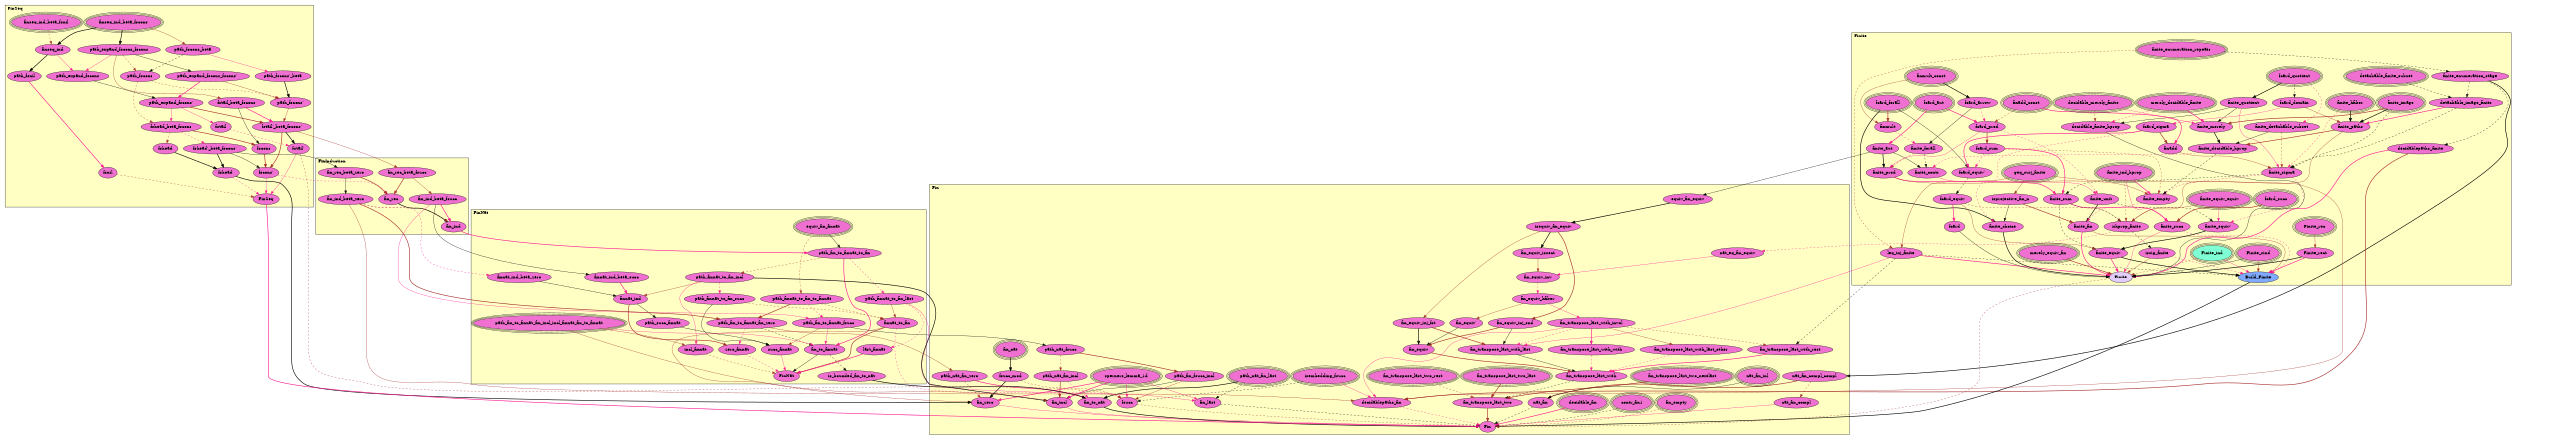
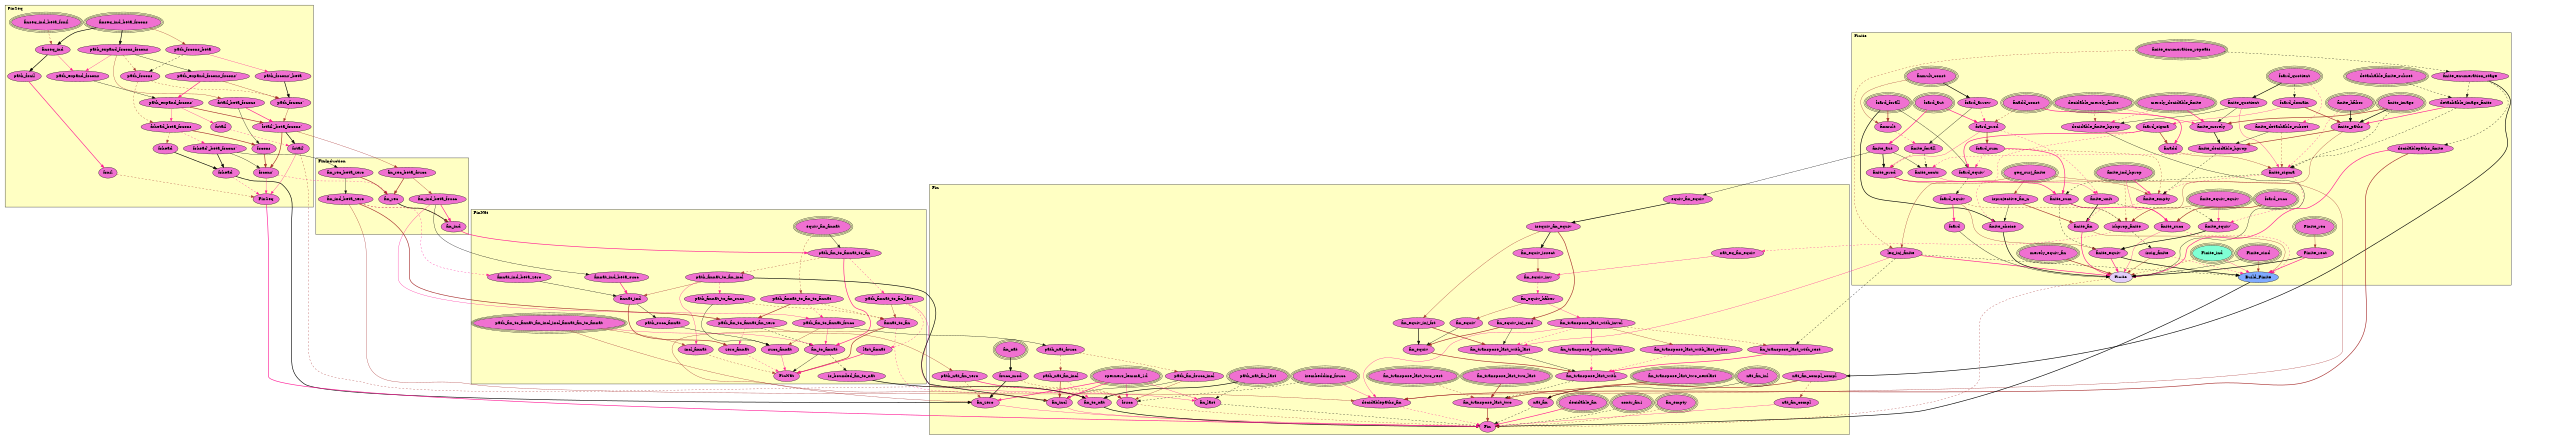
(2321, 114) -> (2321, 114)
(1127, 361) -> (1127, 361)
